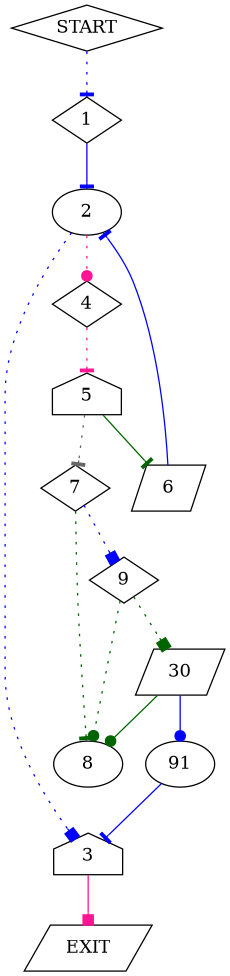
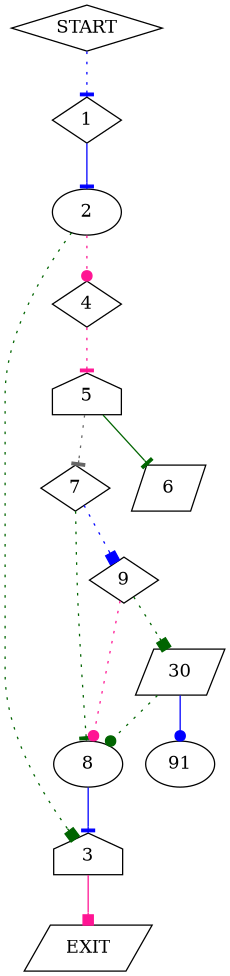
(152, 347) -> none
(5, 530) -> (5, 530)
(107, 666) -> (107, 666)
(136, 716) -> (136, 716)
(135, 809) -> (88, 807)
